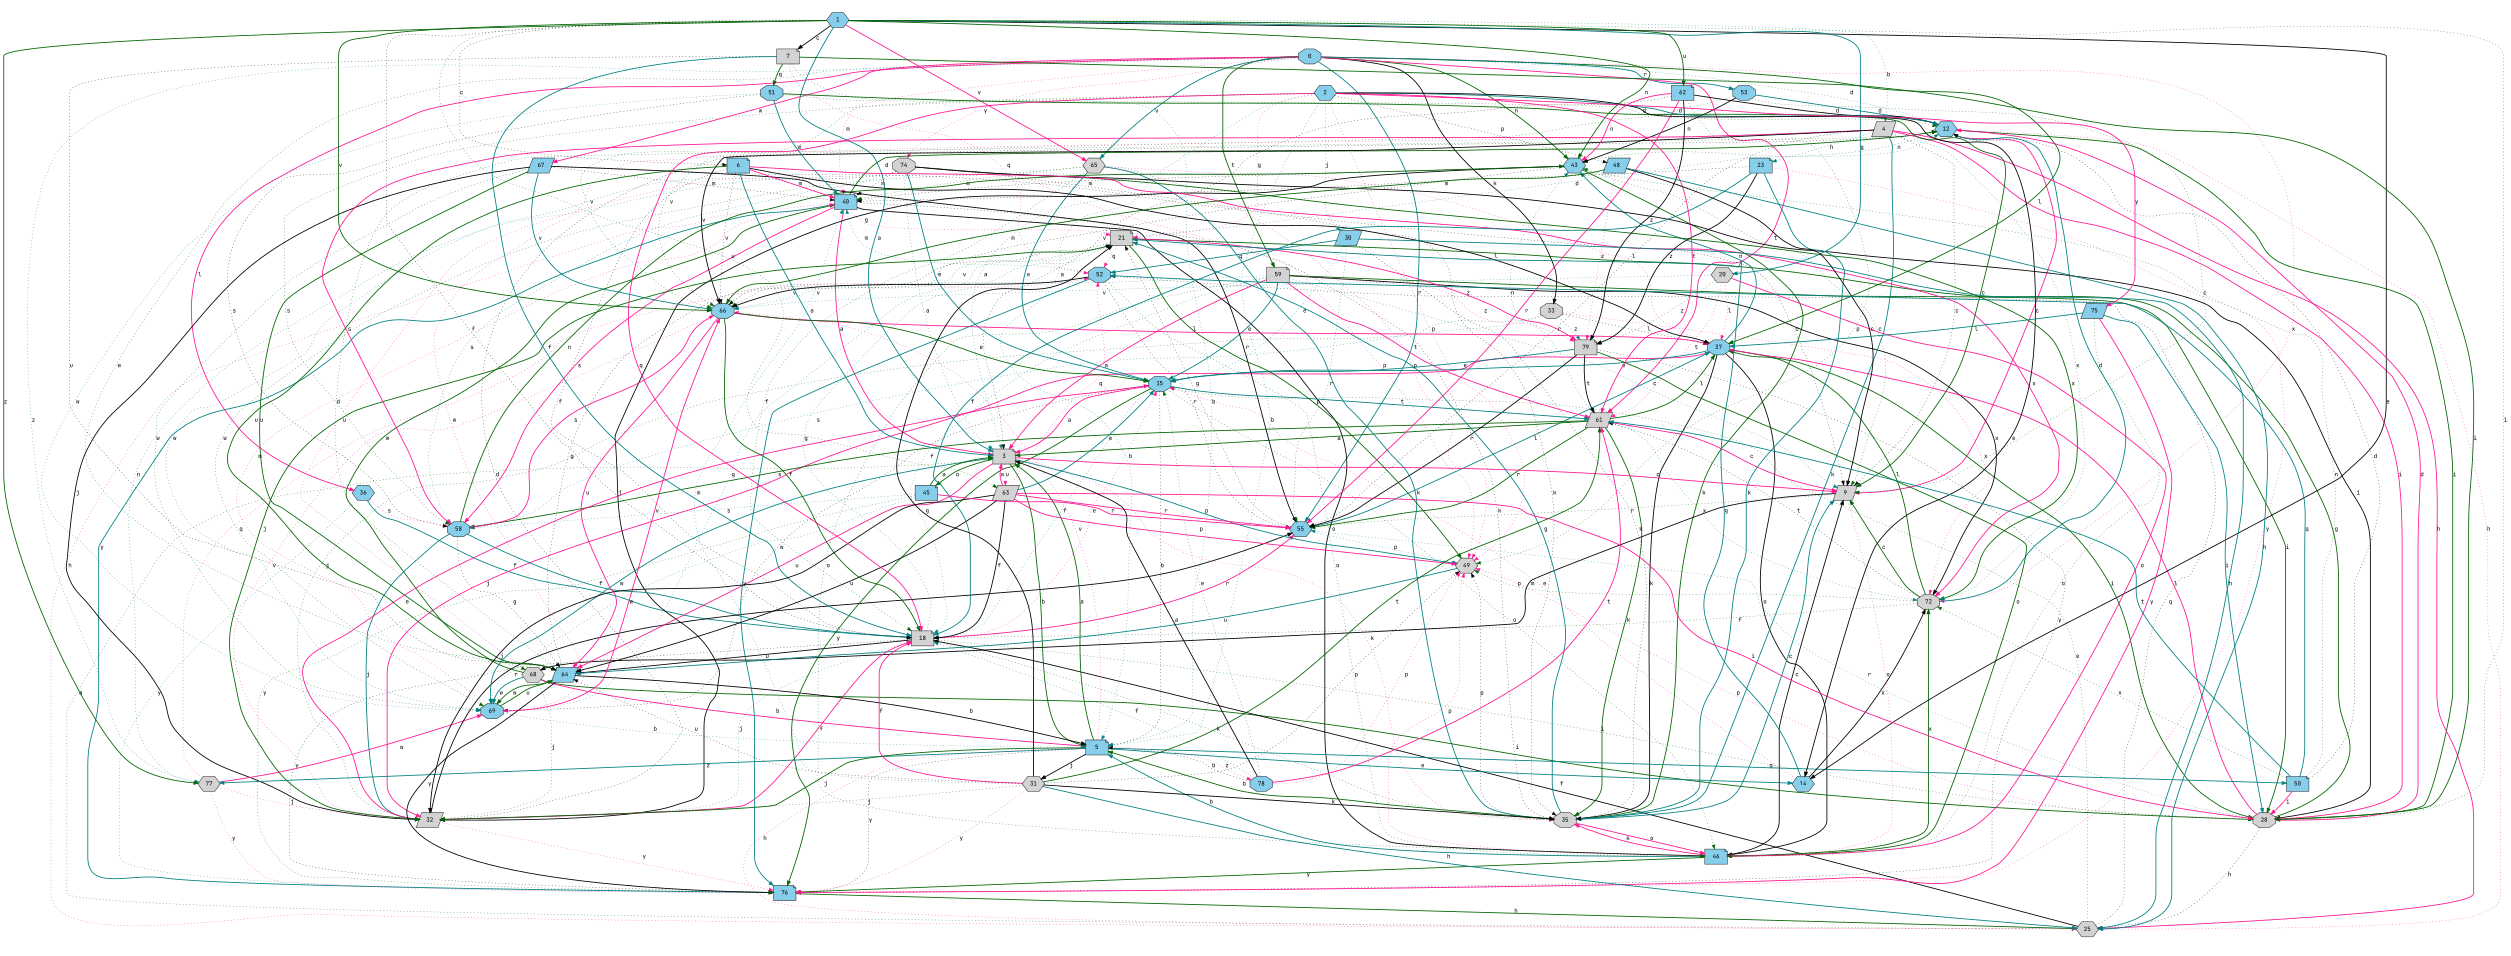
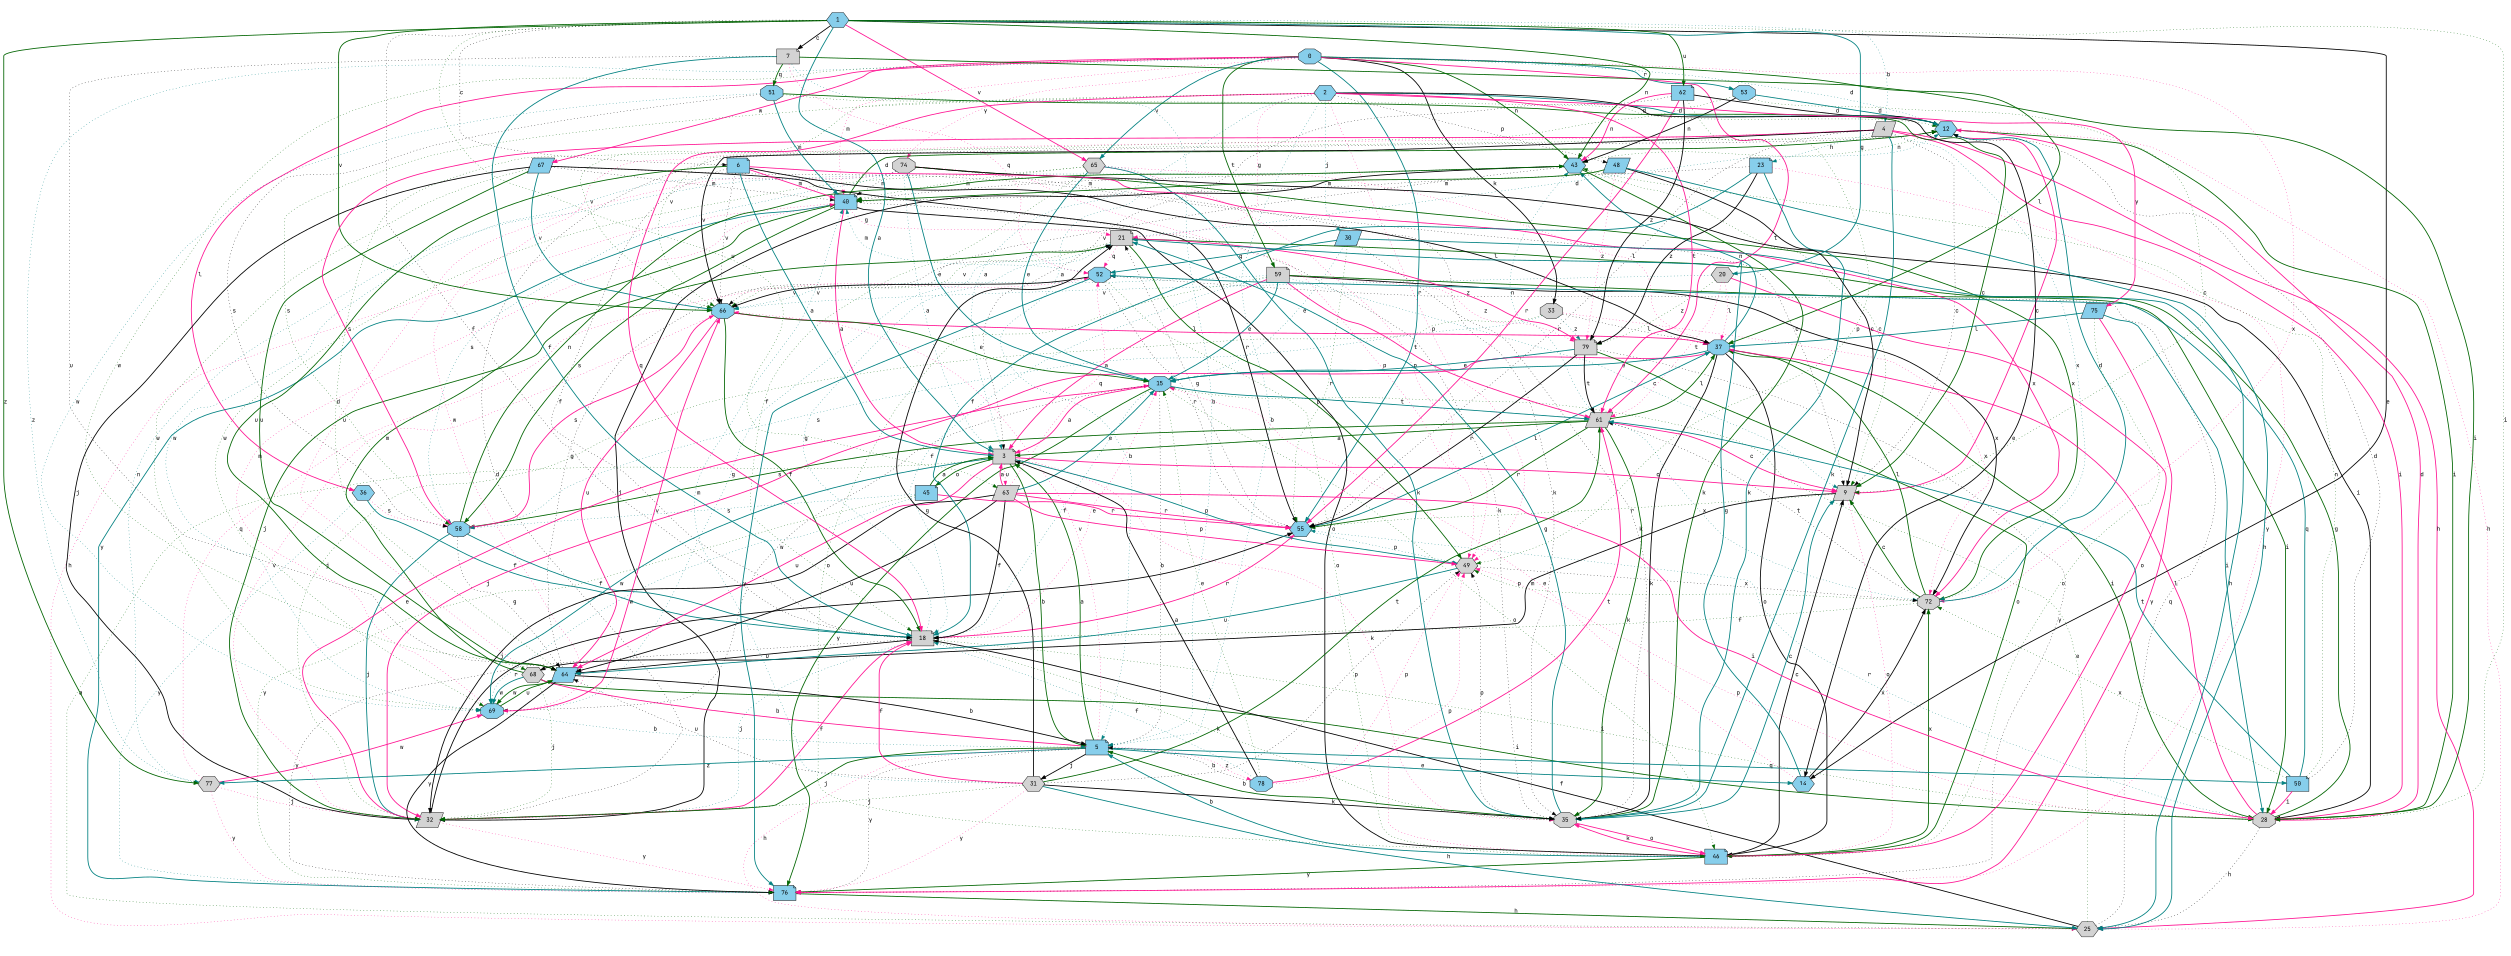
(1161, 208) -> (1270, 183)
(618, 326) -> (618, 326)
none -> (1695, 583)
